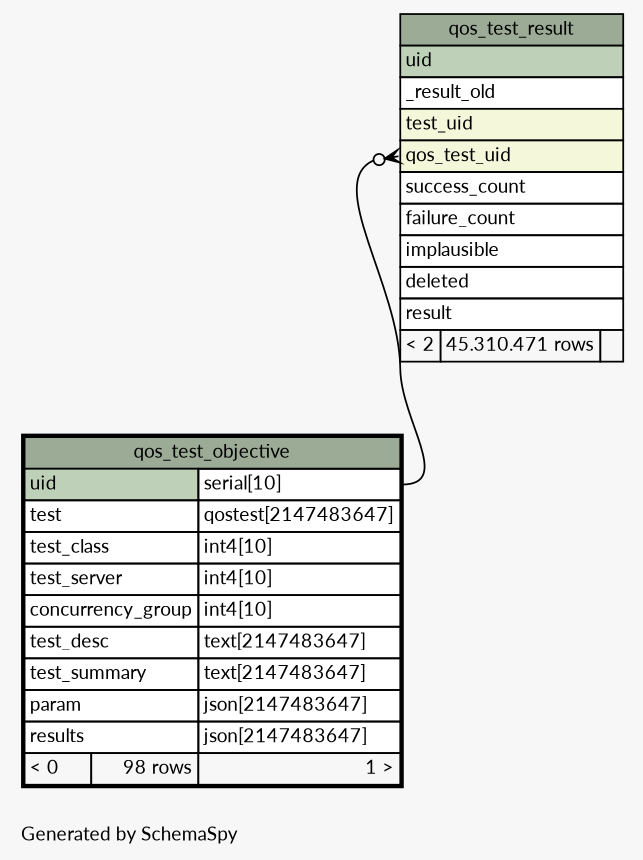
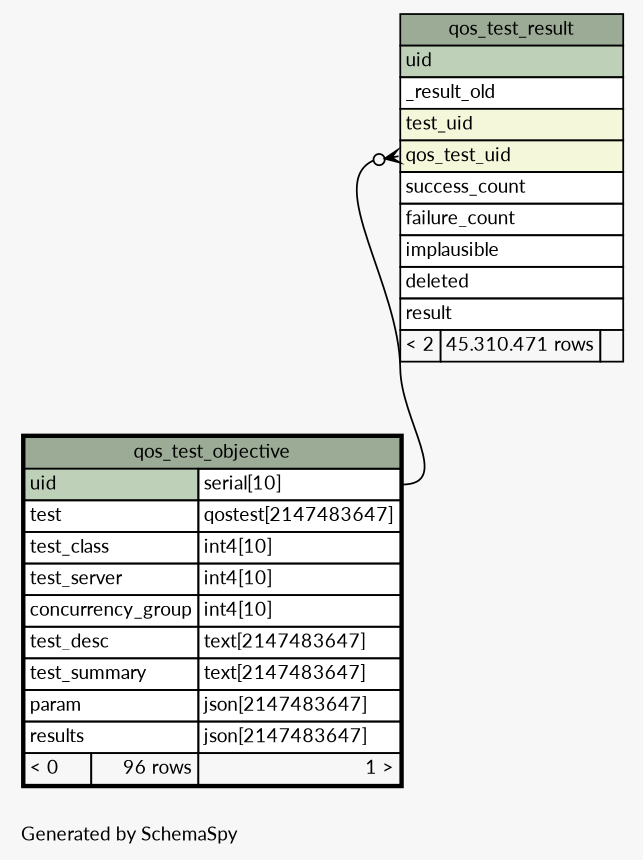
(158, 768) -> (158, 768)
